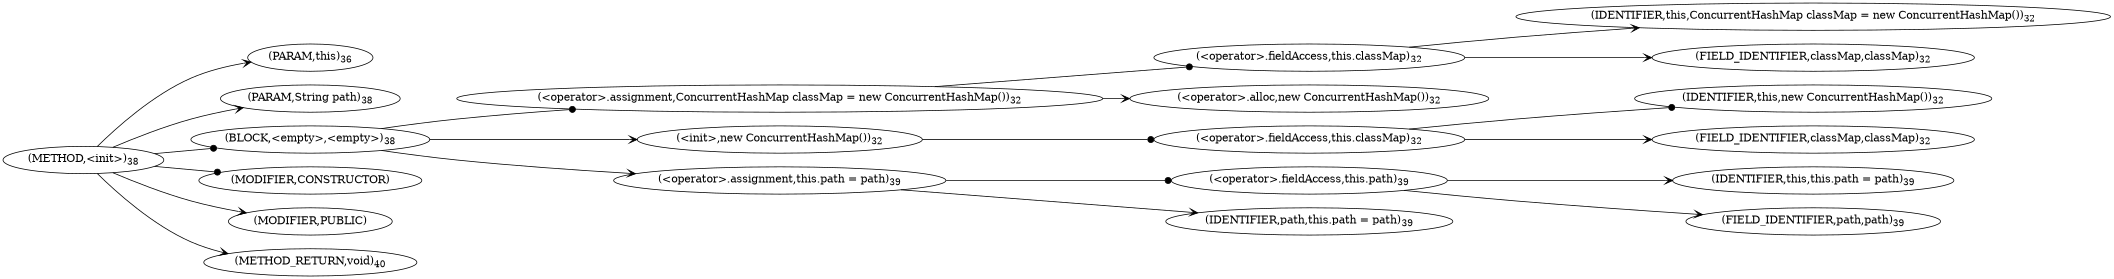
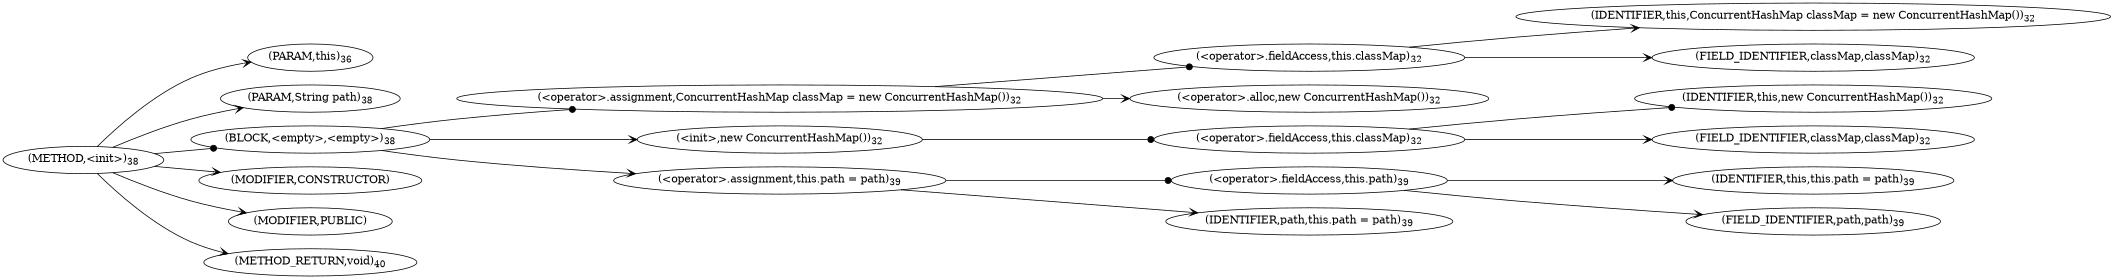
(184, 169) -> (184, 169)
